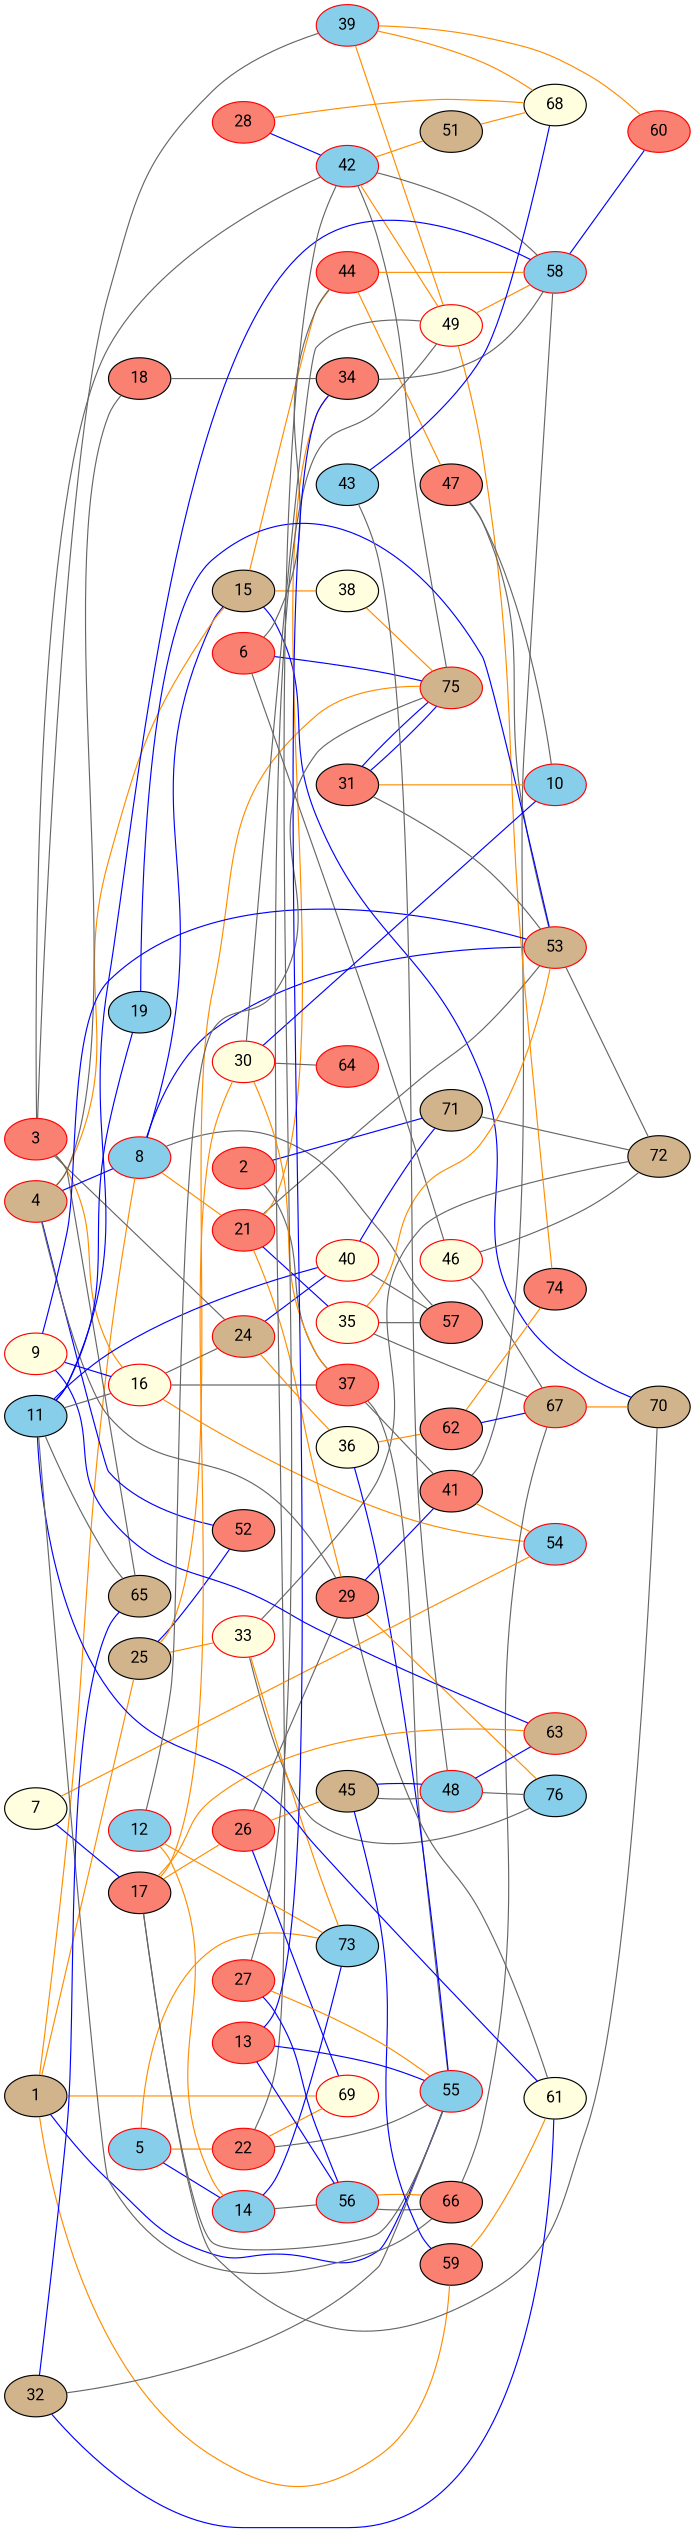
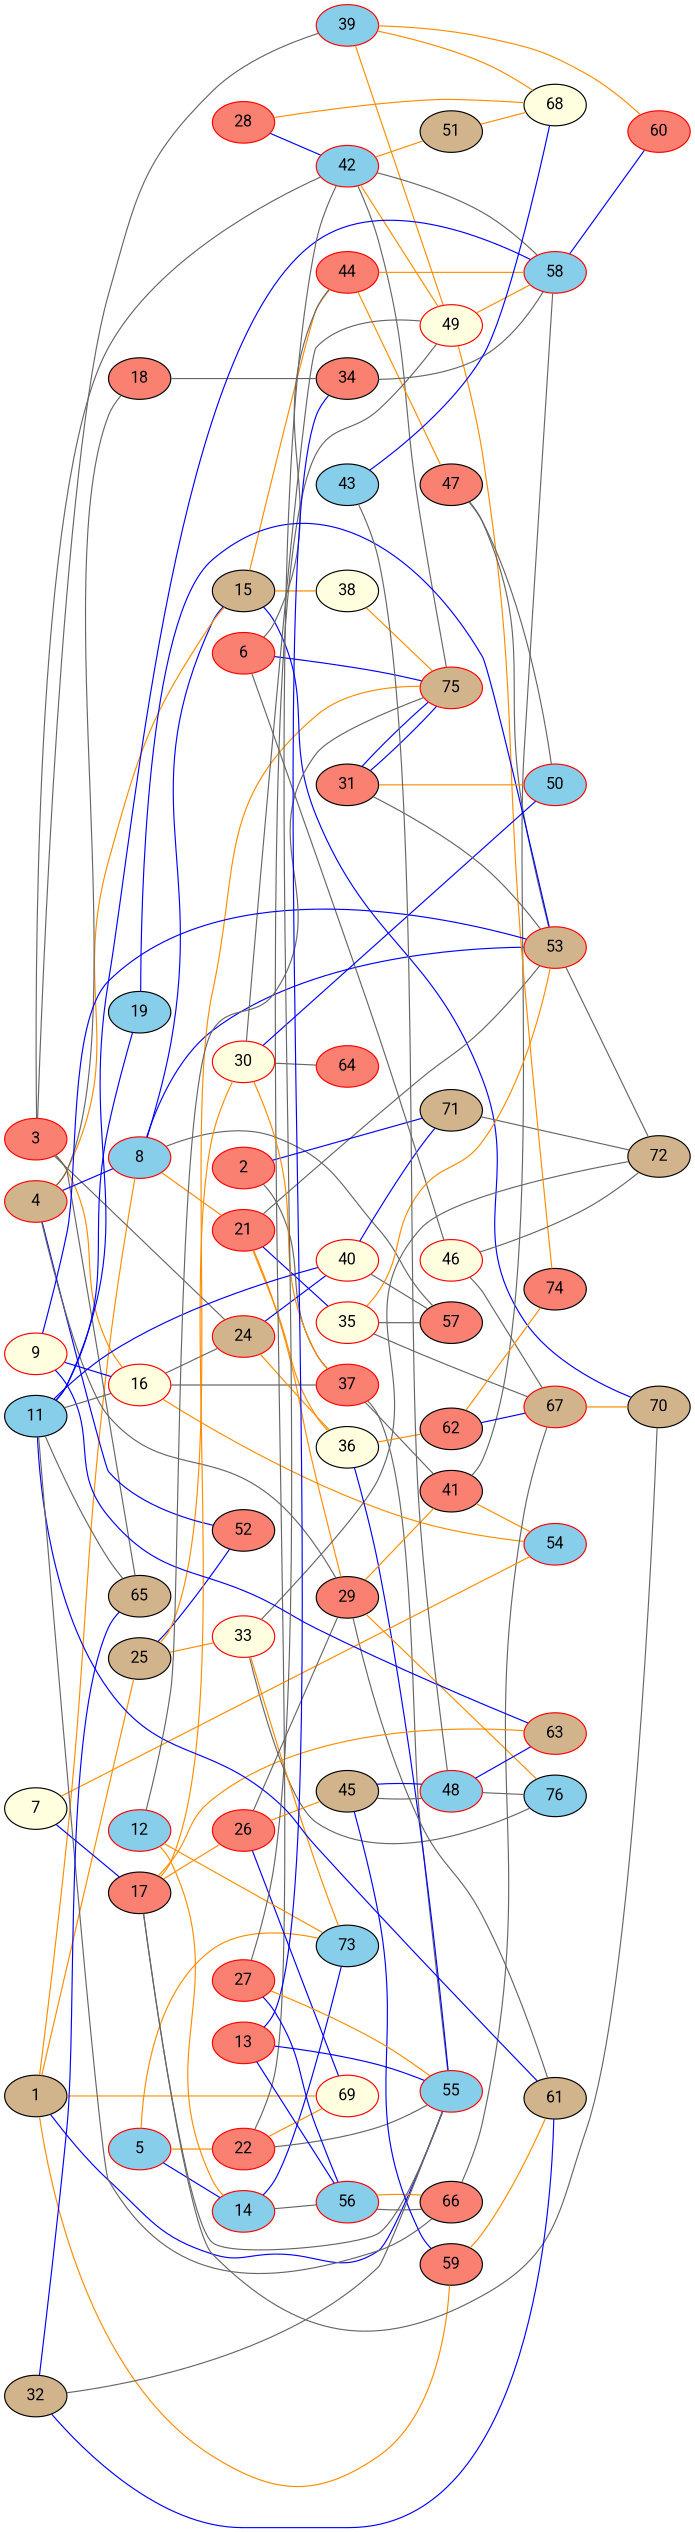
(555, 785) -> (555, 785)
(302, 951) -> (287, 1343)
(396, 1548) -> (396, 1548)
(555, 2098) -> (555, 2098)
